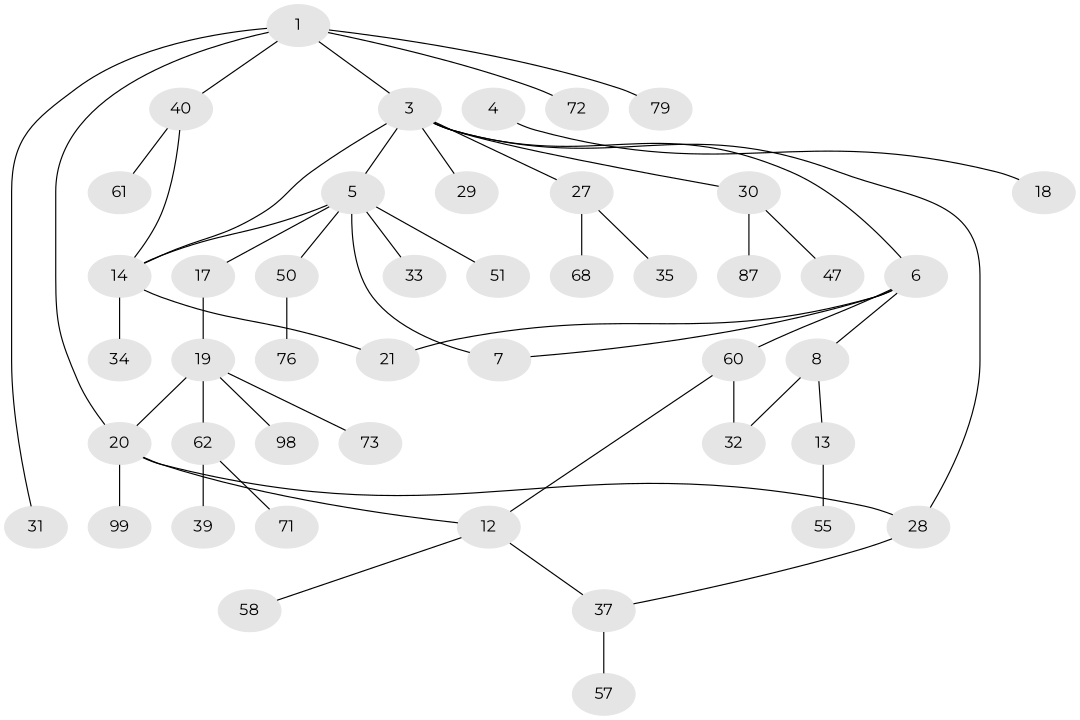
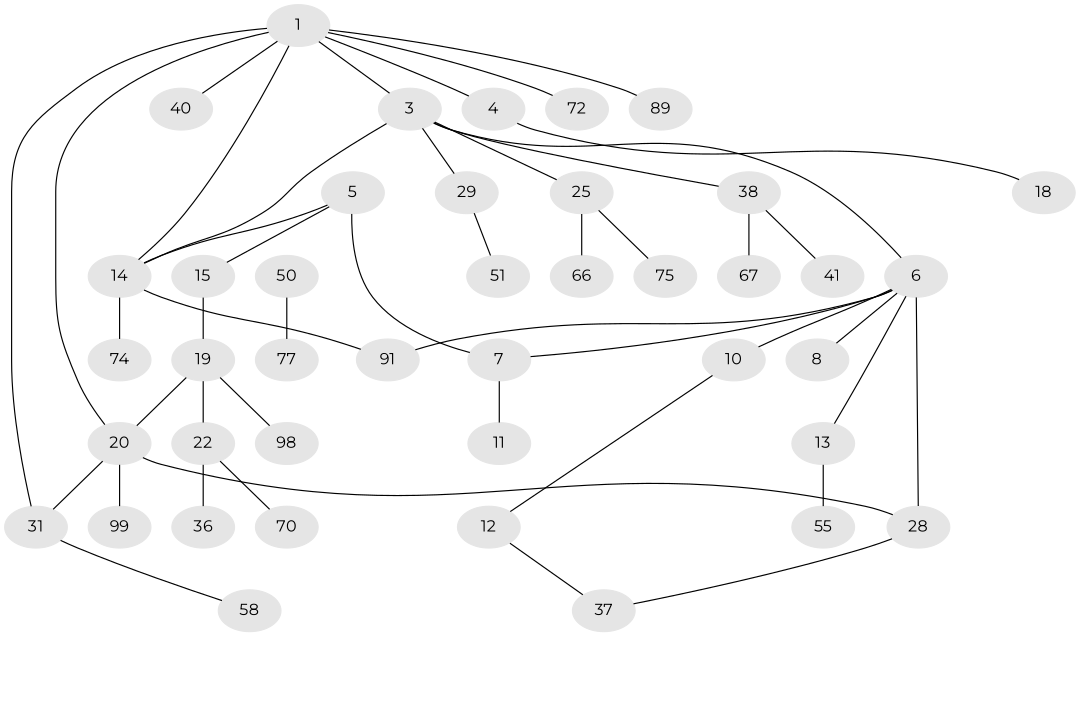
none -> (397, 65)
(661, 109) -> (661, 109)
(381, 151) -> none
(849, 176) -> (917, 402)
(120, 193) -> none
(582, 193) -> (582, 193)
(749, 193) -> (749, 193)
(167, 197) -> (223, 160)
(320, 235) -> none
(426, 235) -> (482, 234)
(203, 276) -> (203, 276)
(415, 276) -> none
(582, 276) -> (582, 276)
(665, 276) -> (665, 276)
(749, 276) -> (749, 276)
(833, 276) -> (833, 276)
(120, 360) -> (120, 360)
(287, 360) -> (287, 360)
(388, 360) -> (388, 360)
(734, 360) -> (734, 360)
(820, 402) -> (871, 360)
(203, 444) -> (203, 444)
(370, 444) -> none
none -> (499, 444)
(734, 444) -> none
(299, 499) -> (78, 485)
(203, 527) -> (203, 527)
(287, 527) -> (287, 527)
(369, 569) -> (141, 572)
(604, 694) -> none
